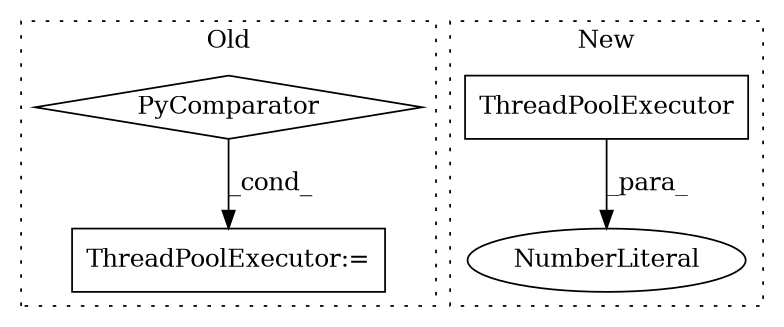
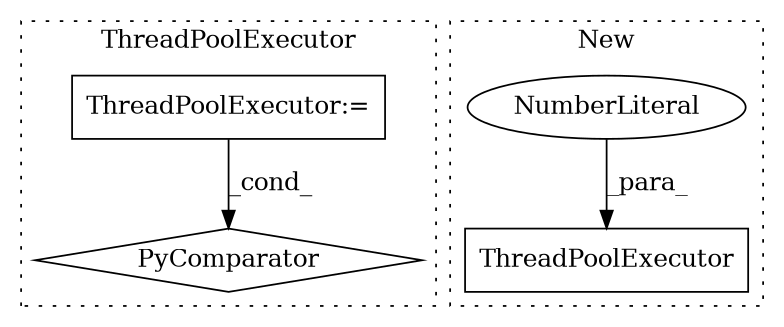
(229, 41) -> (229, 41)
(229, 175) -> (229, 175)
(607, 175) -> (607, 175)
